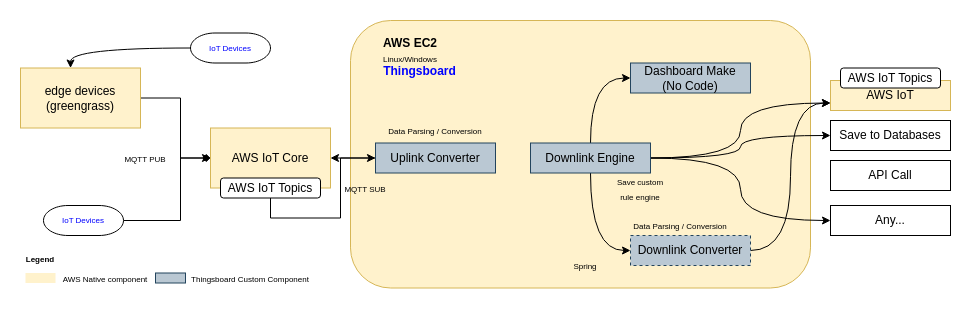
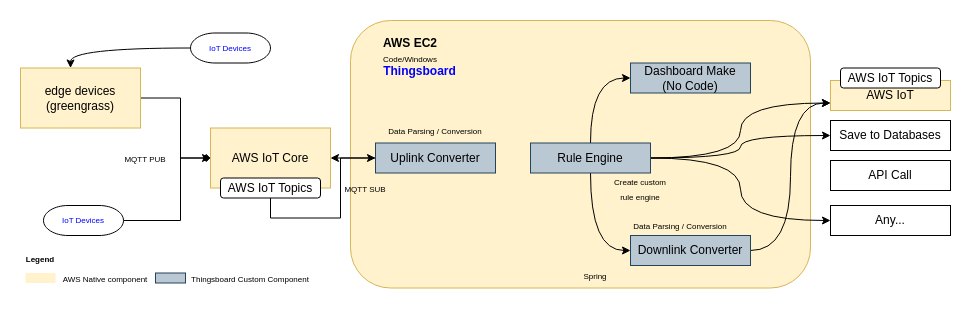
(411, 59) -> (411, 59)
(591, 159) -> (591, 159)
(641, 189) -> (641, 189)
(691, 251) -> (691, 251)
(586, 266) -> (596, 276)
